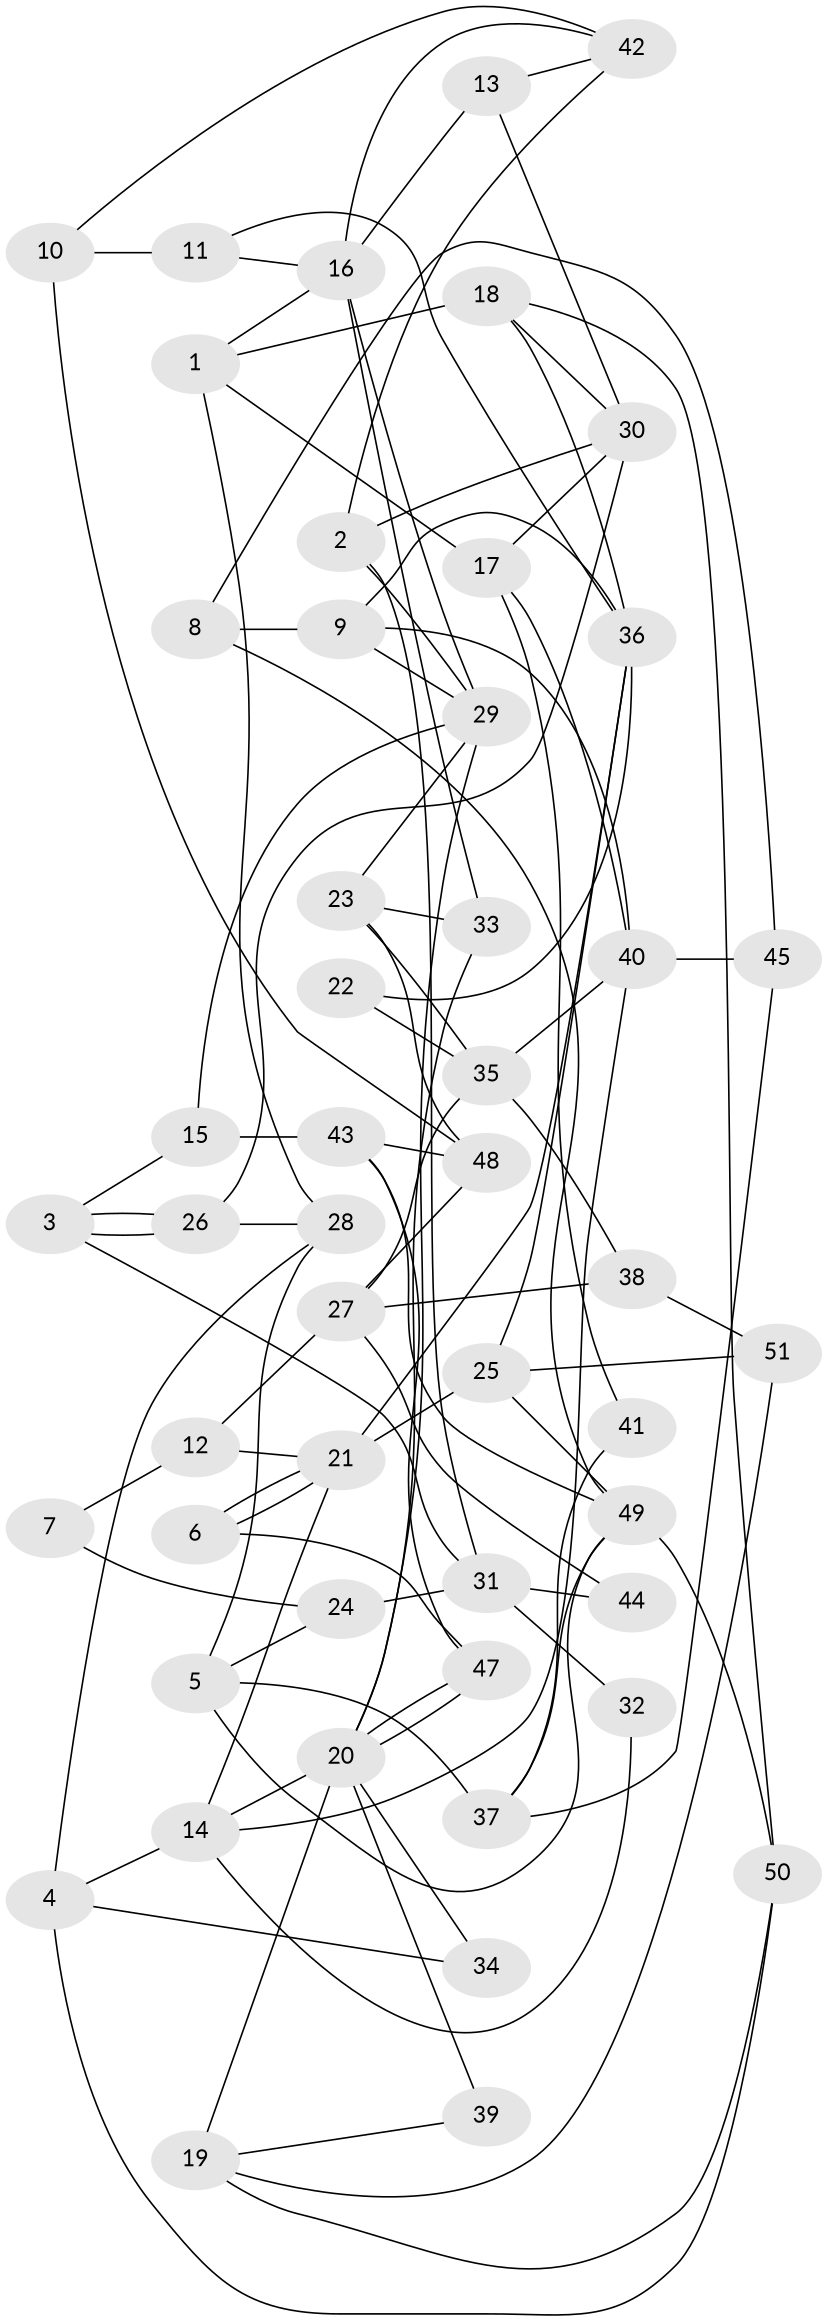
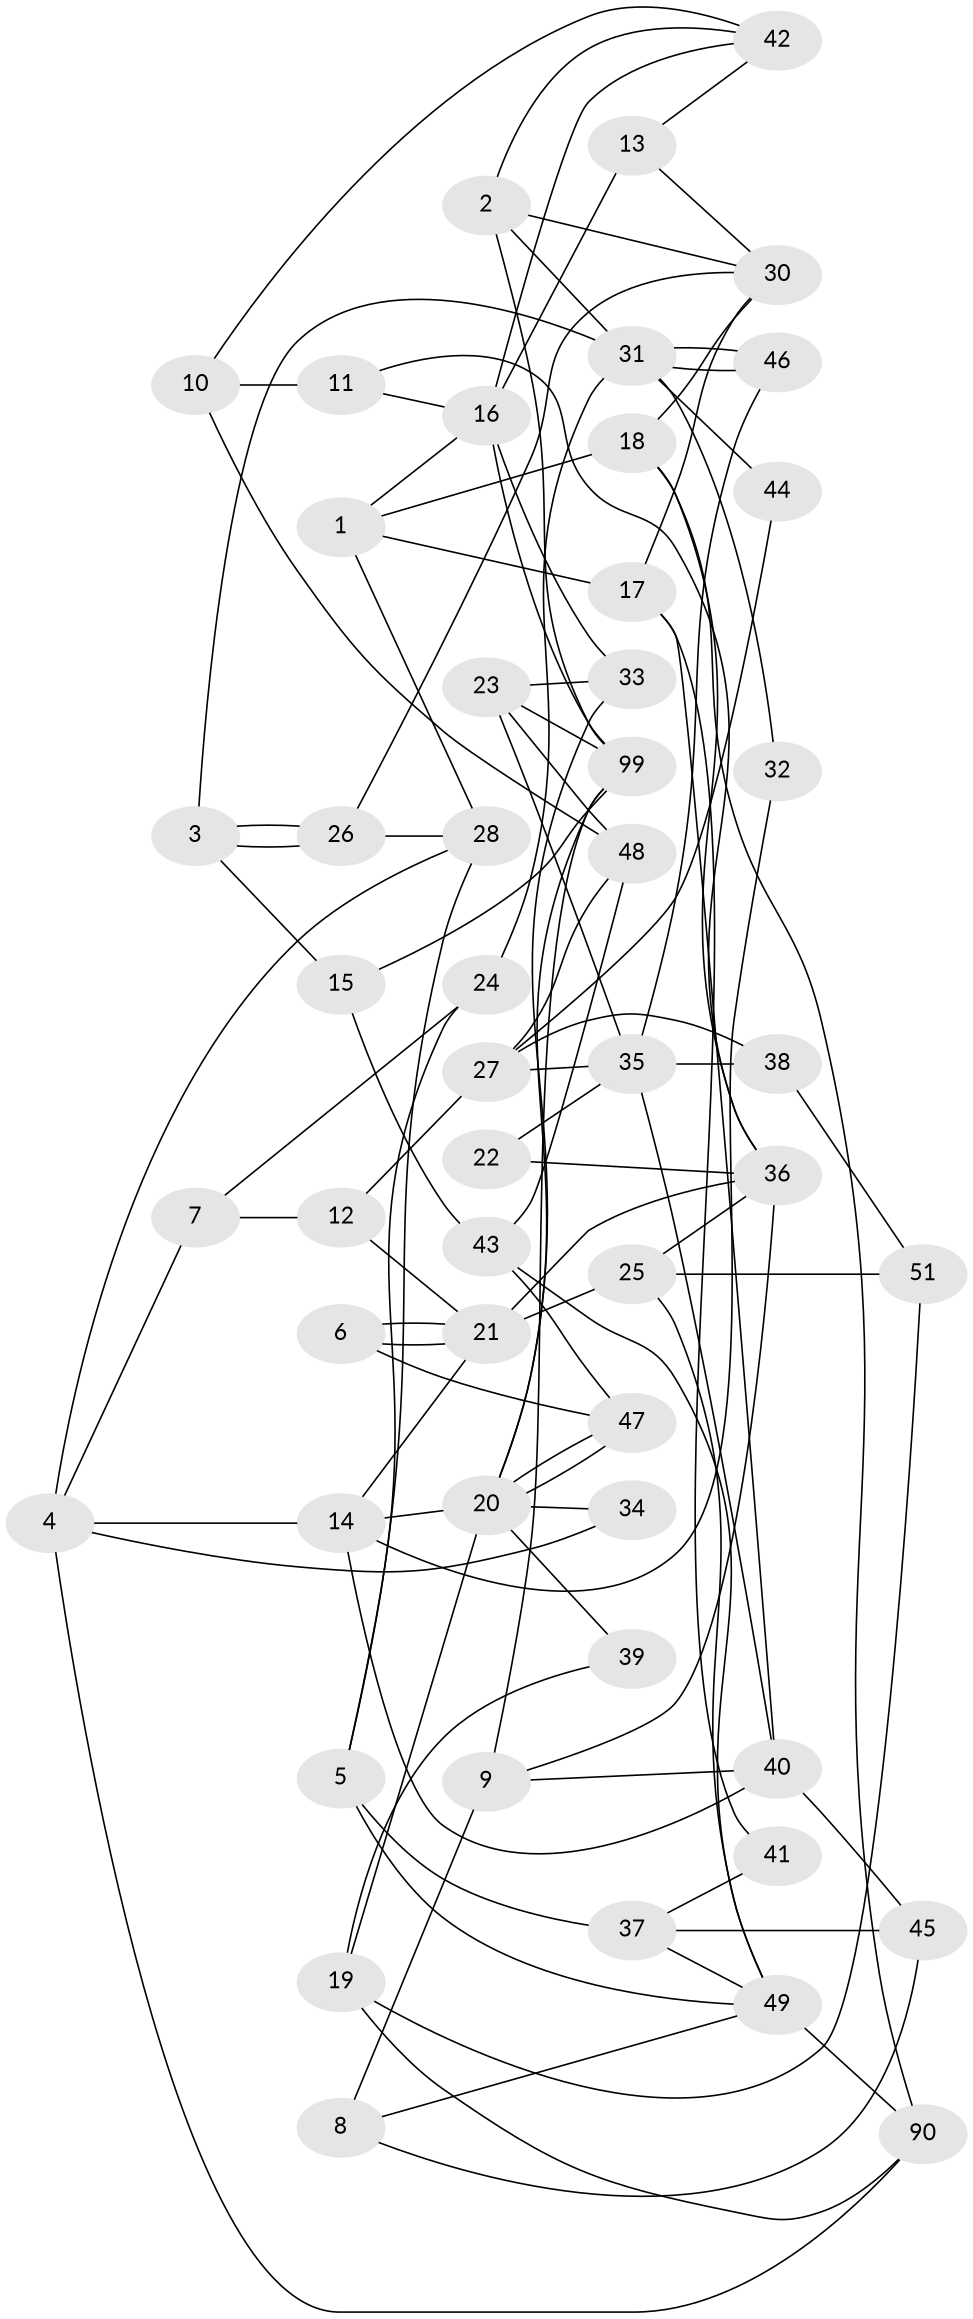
none -> (778, 362)
(487, 717) -> (632, 767)
none -> (123, 1371)
(778, 1874) -> (923, 2134)
